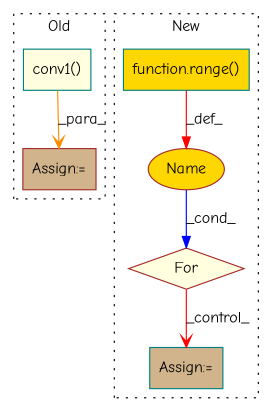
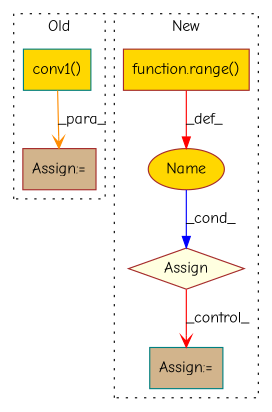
(57, 70) -> (57, 70)
(186, 70) -> (186, 70)
(186, 269) -> (186, 269)
